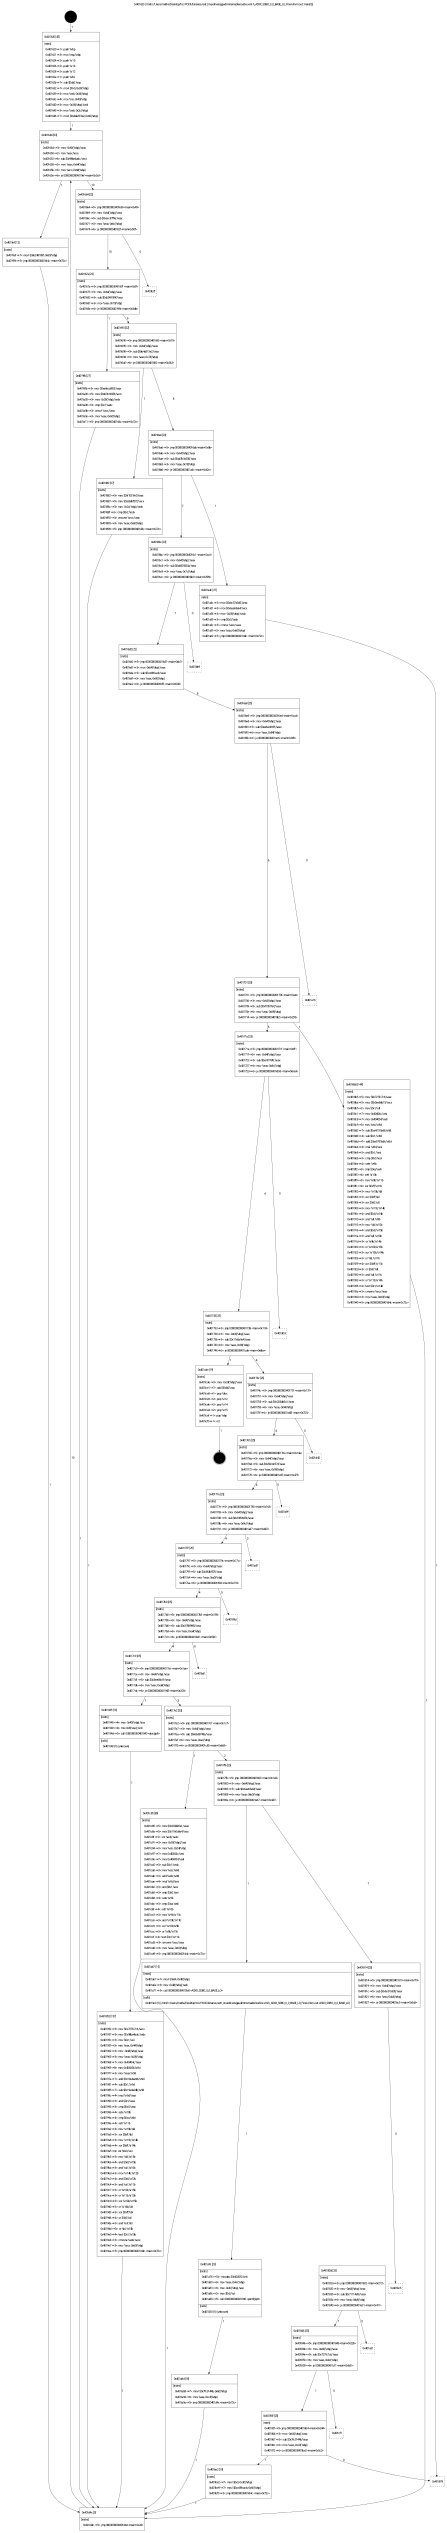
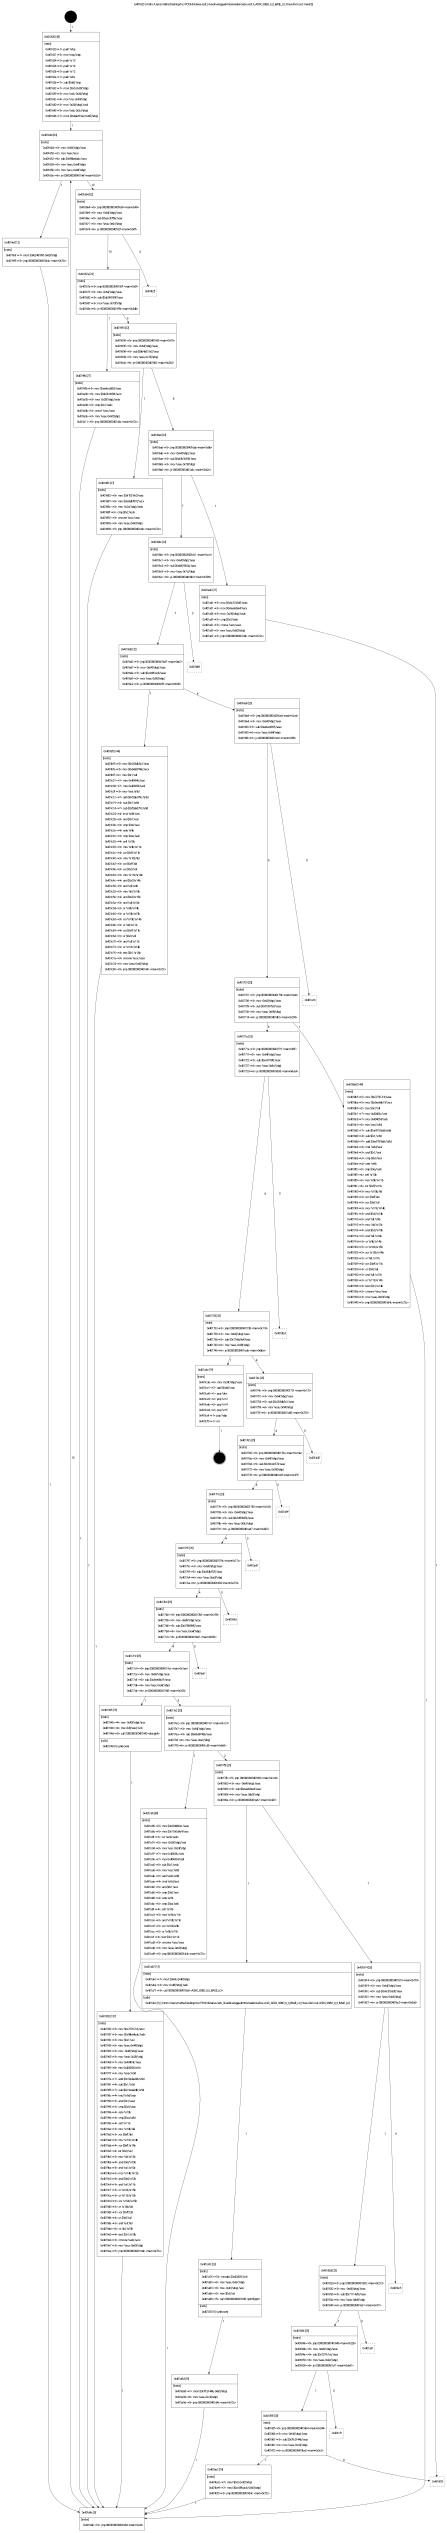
none -> (135, 861)
none -> (370, 2136)
